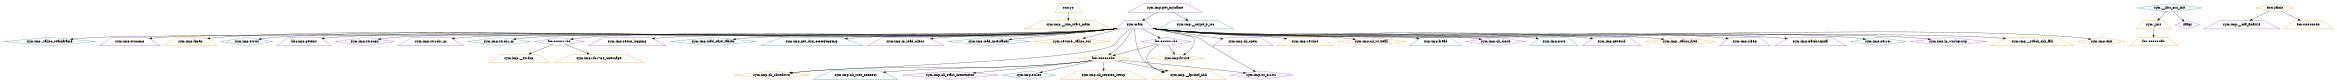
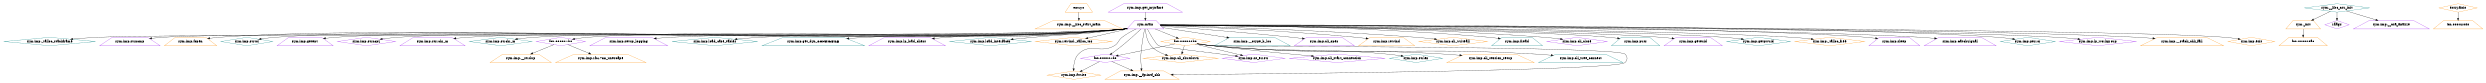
(2261, 15) -> (2361, 15)
(1179, 16) -> (1195, 33)
(304, 42) -> (305, 42)
none -> (1759, 42)
(1136, 50) -> (1147, 50)
